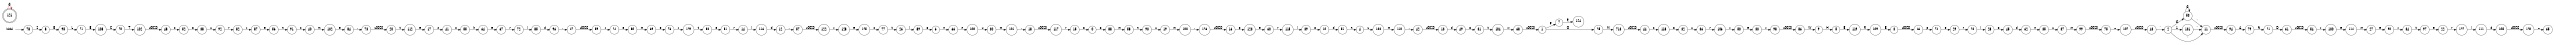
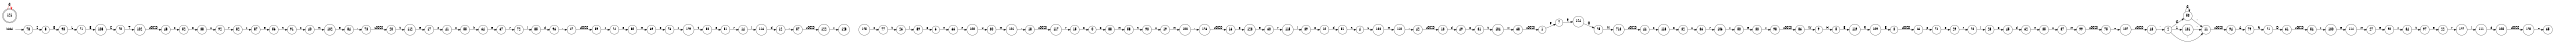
(853, 30) -> none
(1569, 30) -> (1588, 25)
